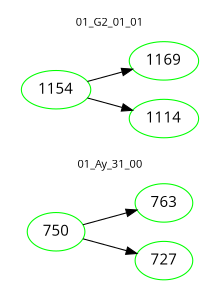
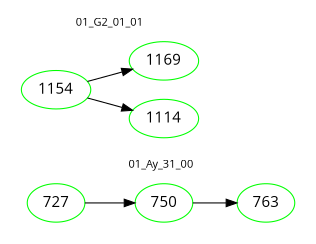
(105, 245) -> (104, 203)
